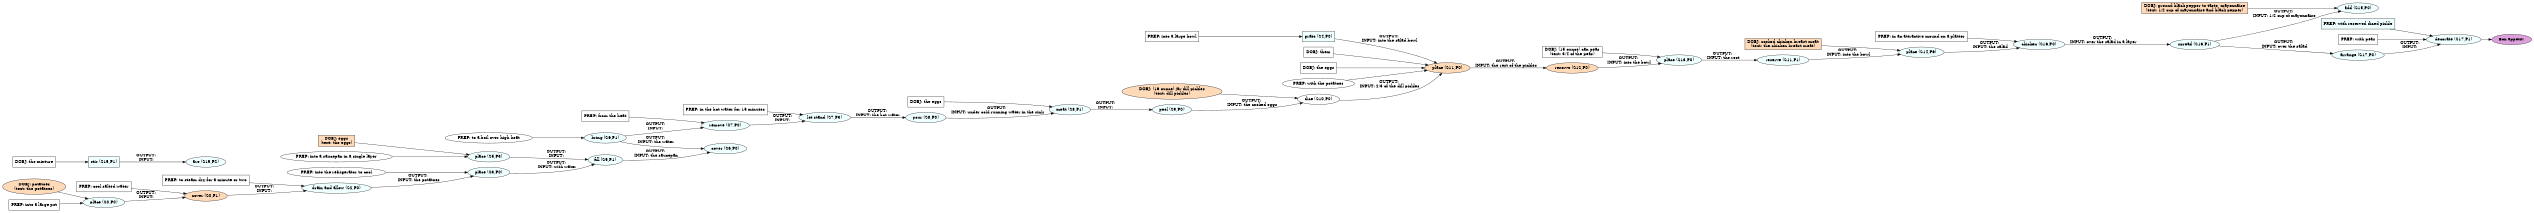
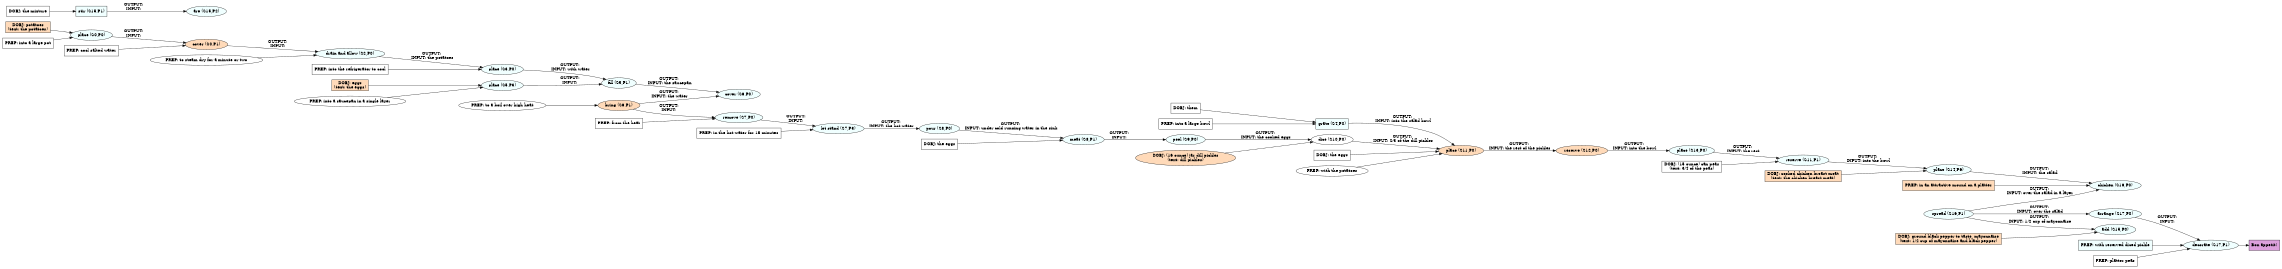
(1921, 37) -> (1949, 185)
(2358, 39) -> (2115, 261)
(2512, 39) -> (2264, 245)
(2116, 44) -> (2033, 201)
(1630, 54) -> (1749, 163)
(1379, 59) -> (1257, 116)
(605, 138) -> (619, 105)
(336, 172) -> (350, 69)
(206, 180) -> (206, 60)
(34, 187) -> (28, 27)
